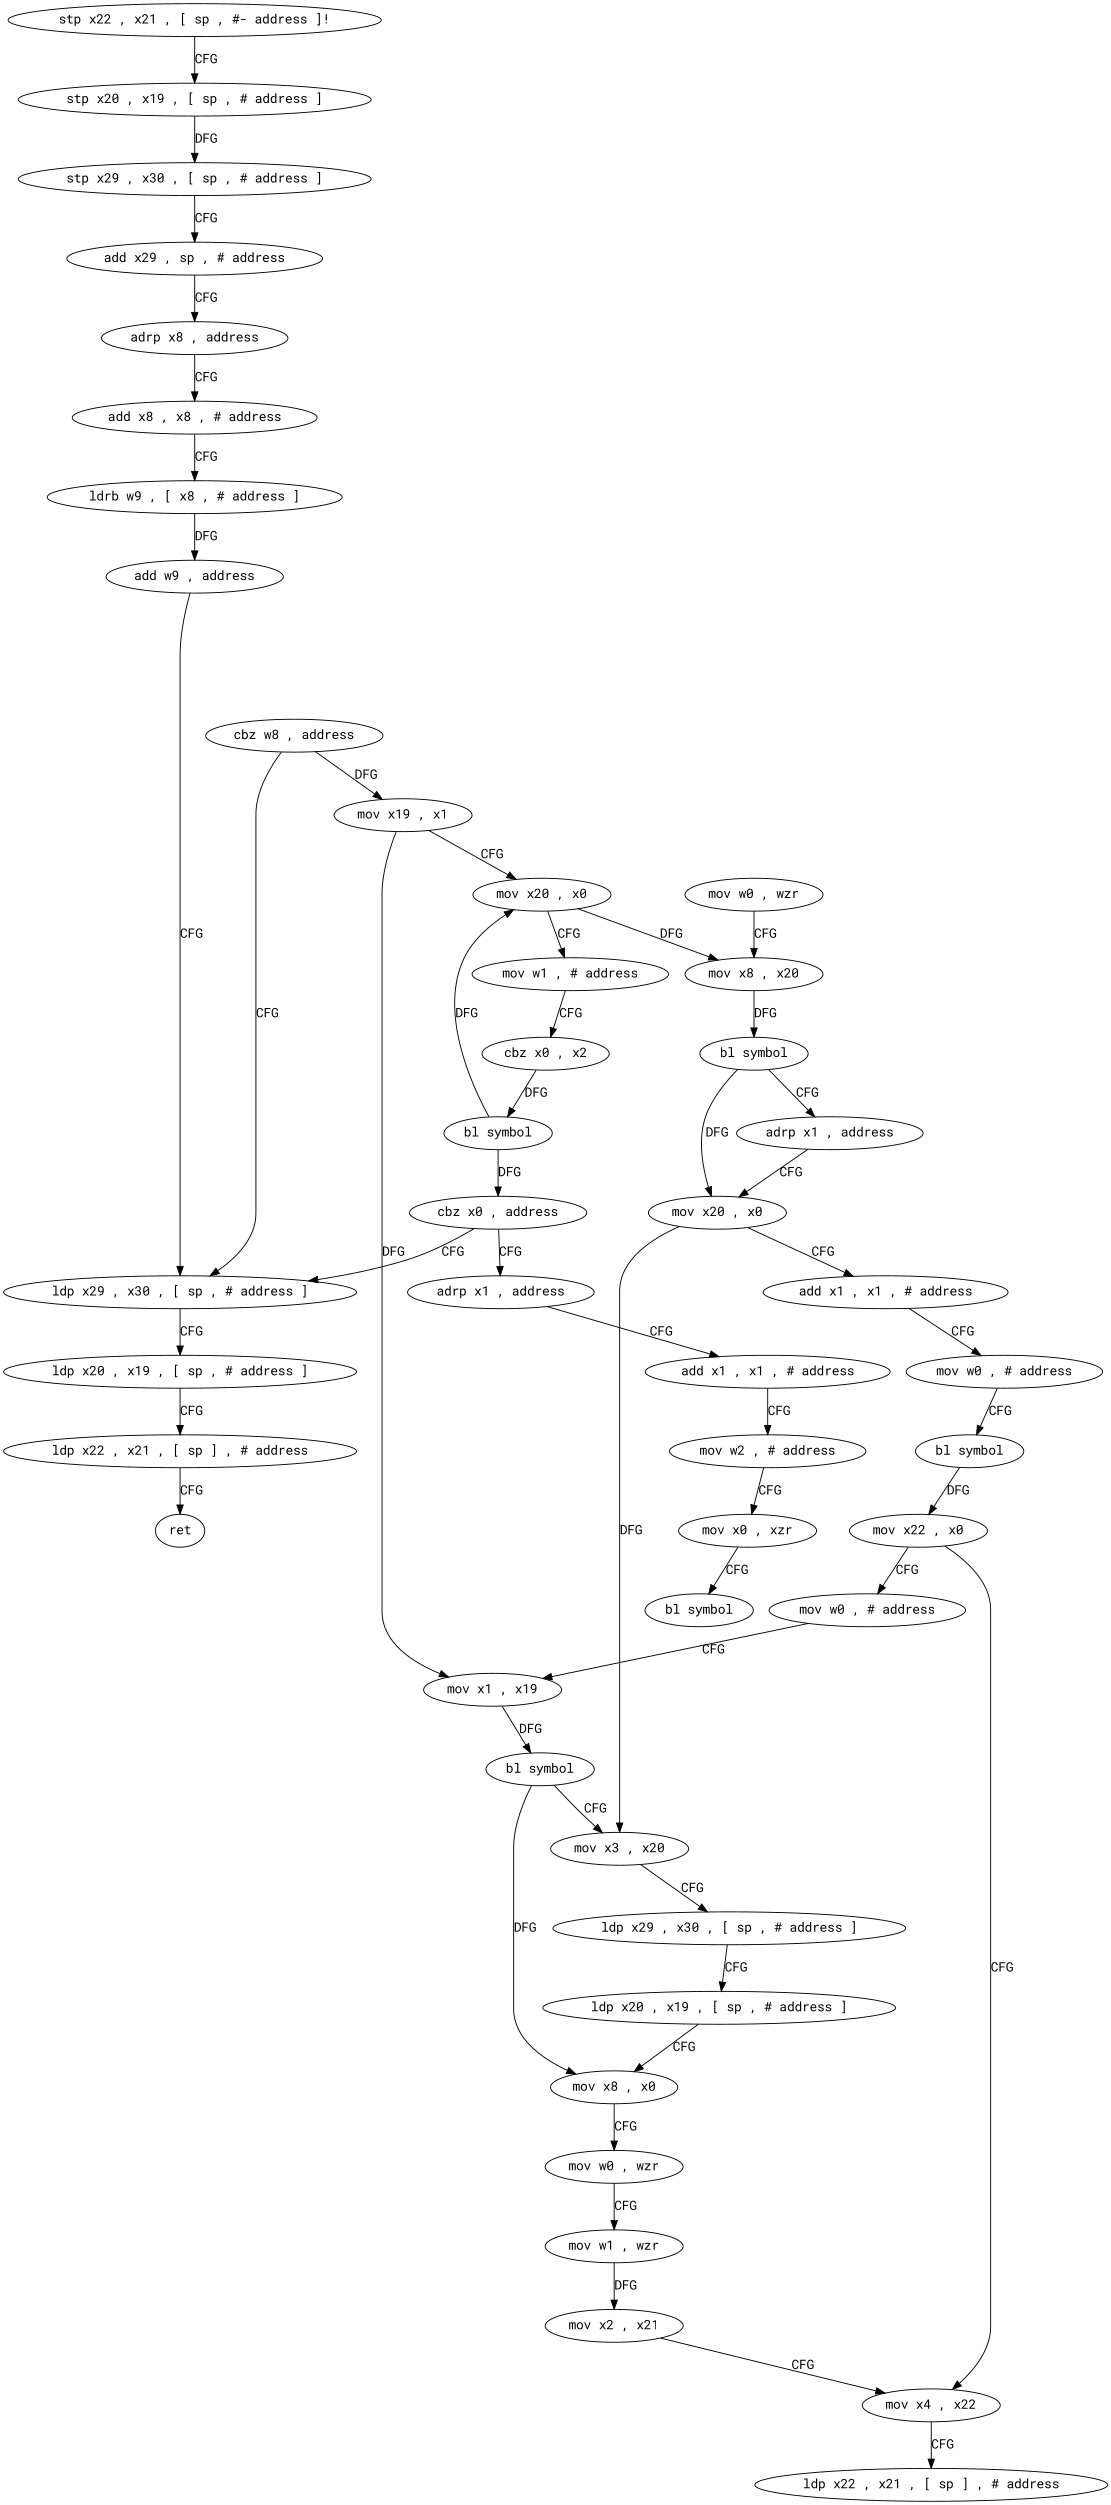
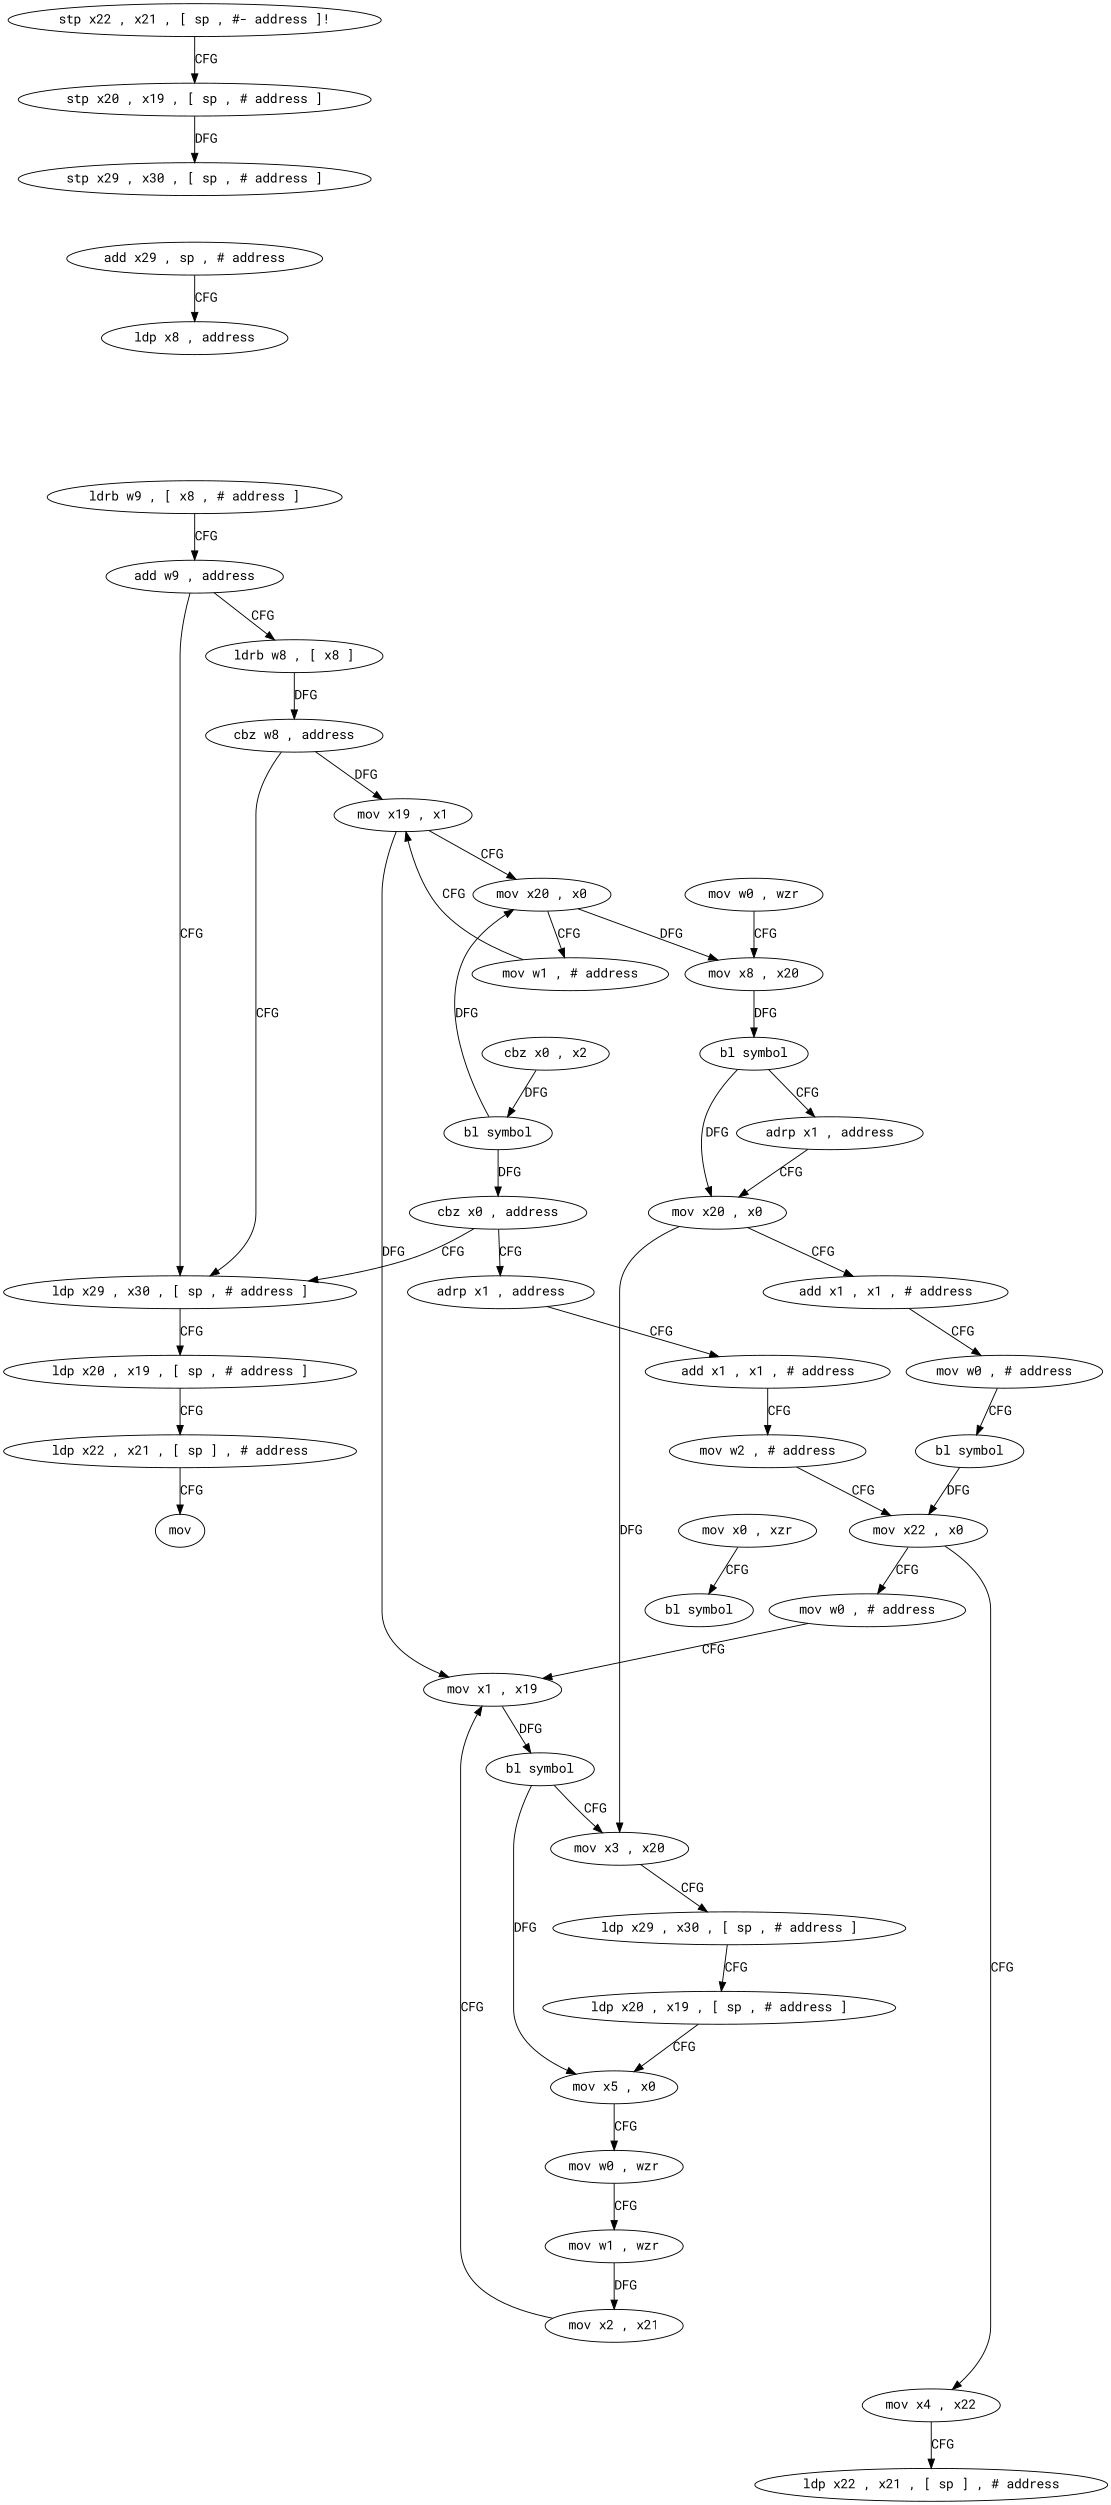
(195, 214) -> none
(195, 338) -> (195, 338)
(195, 418) -> none
(206, 537) -> (206, 537)
none -> (294, 656)
(559, 1010) -> (448, 917)
(759, 1486) -> (840, 1489)
(180, 1531) -> (180, 1531)
(614, 2087) -> (614, 2087)
(768, 2365) -> (461, 2042)
